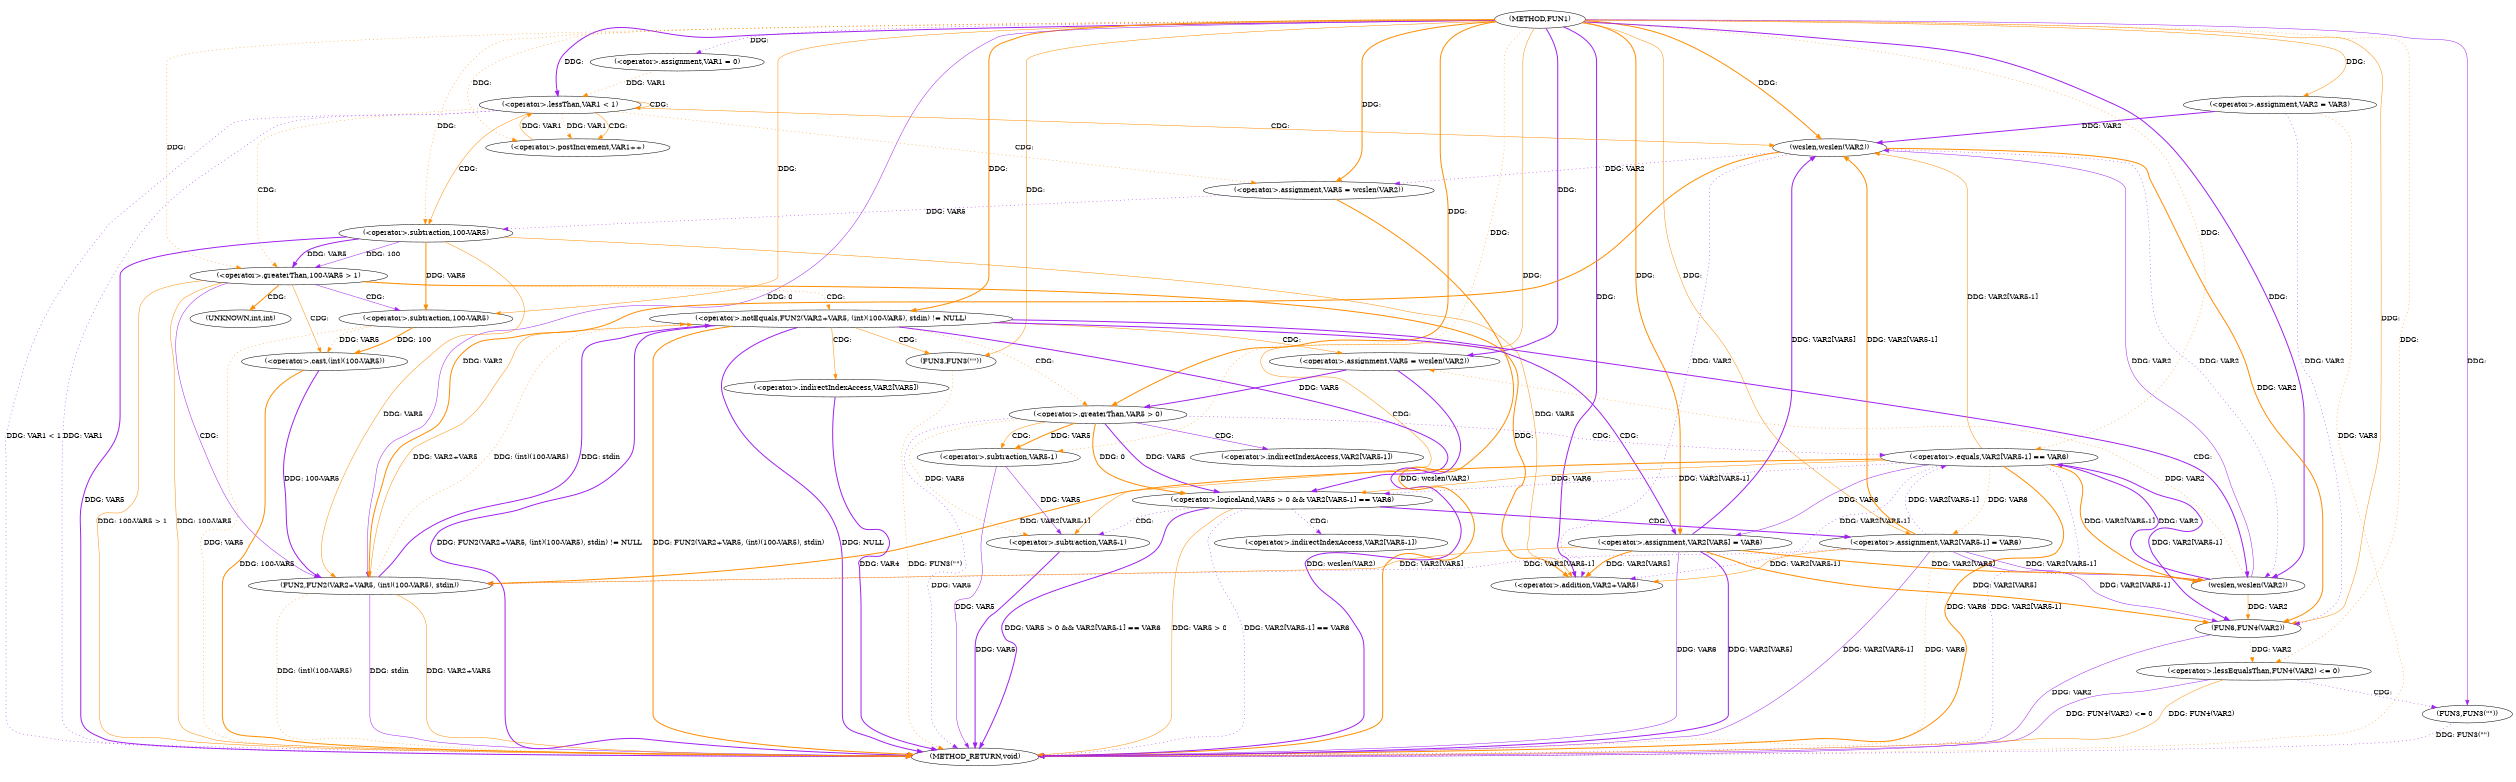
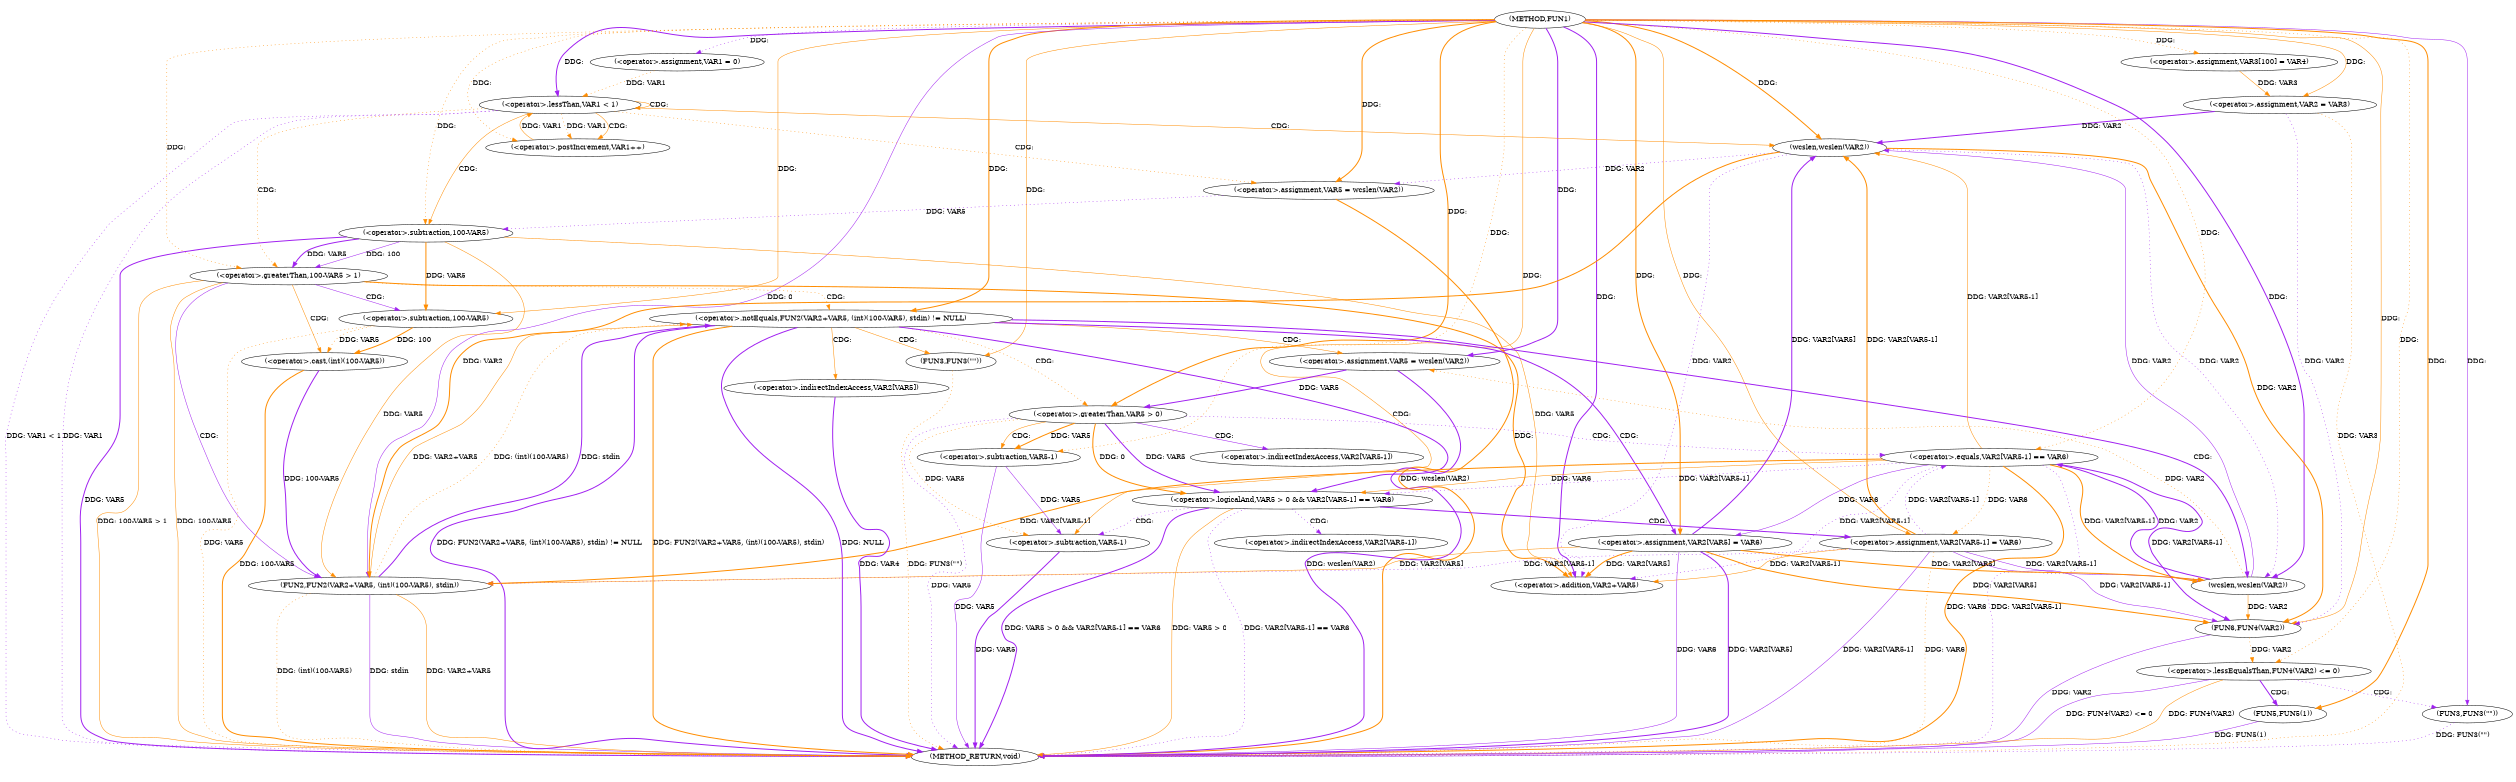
none -> (2229, 62)
(241, 319) -> none
none -> (2283, 714)
